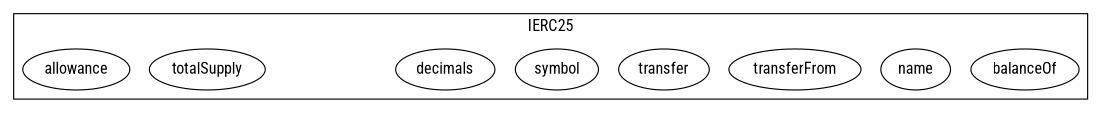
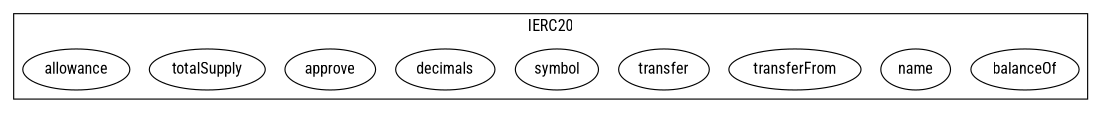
(551, 27) -> (551, 27)
none -> (330, 69)
